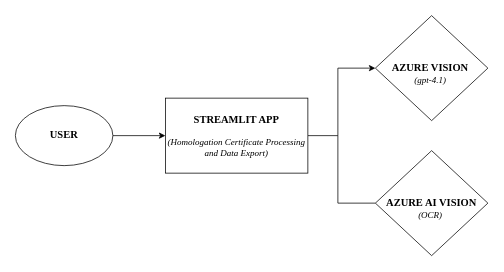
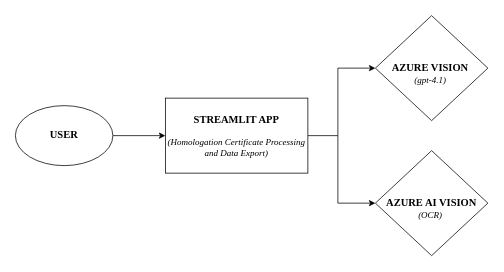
(370, 203) -> (369, 203)
